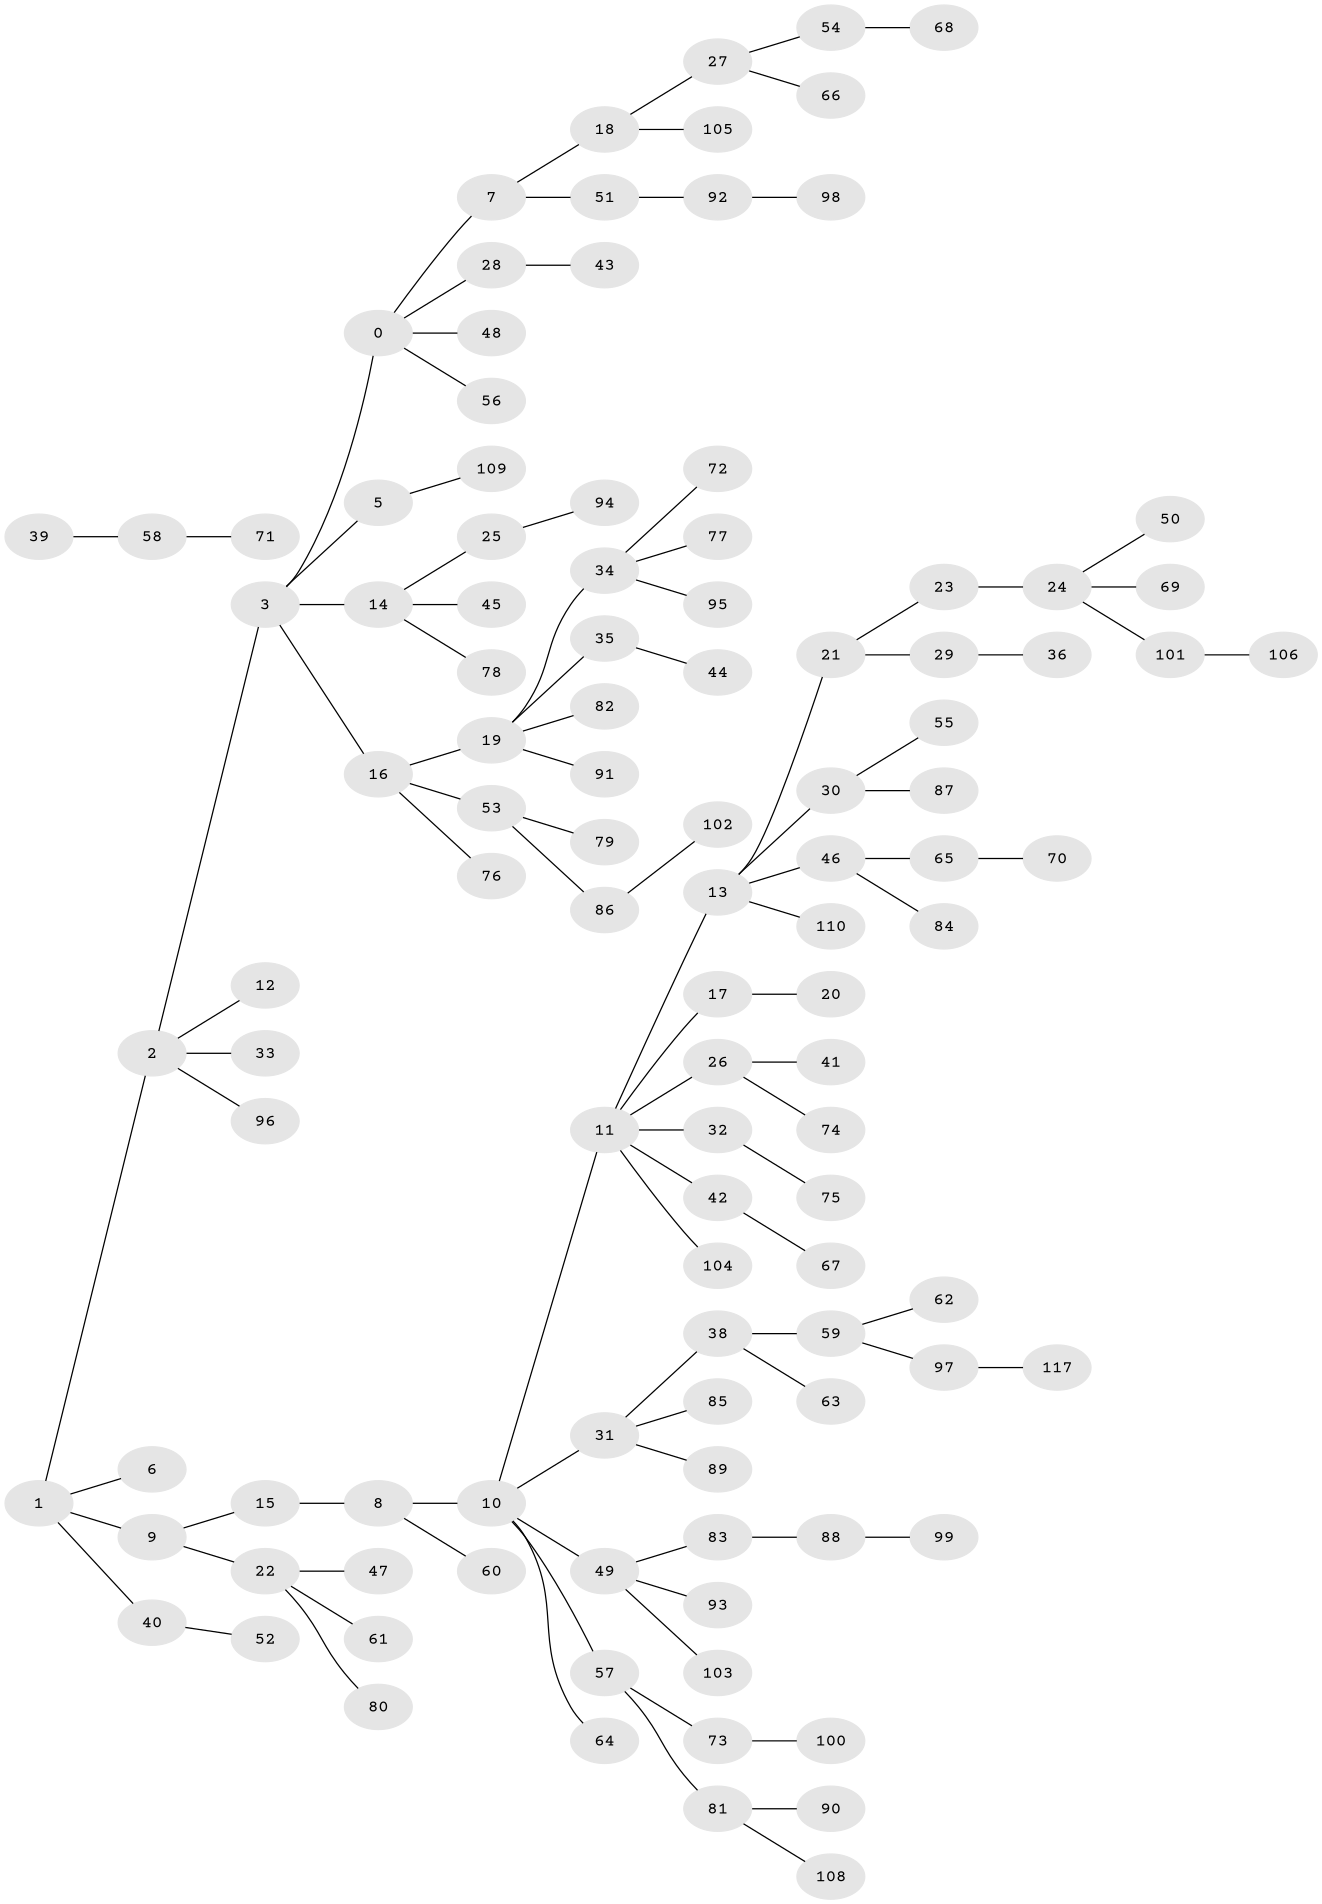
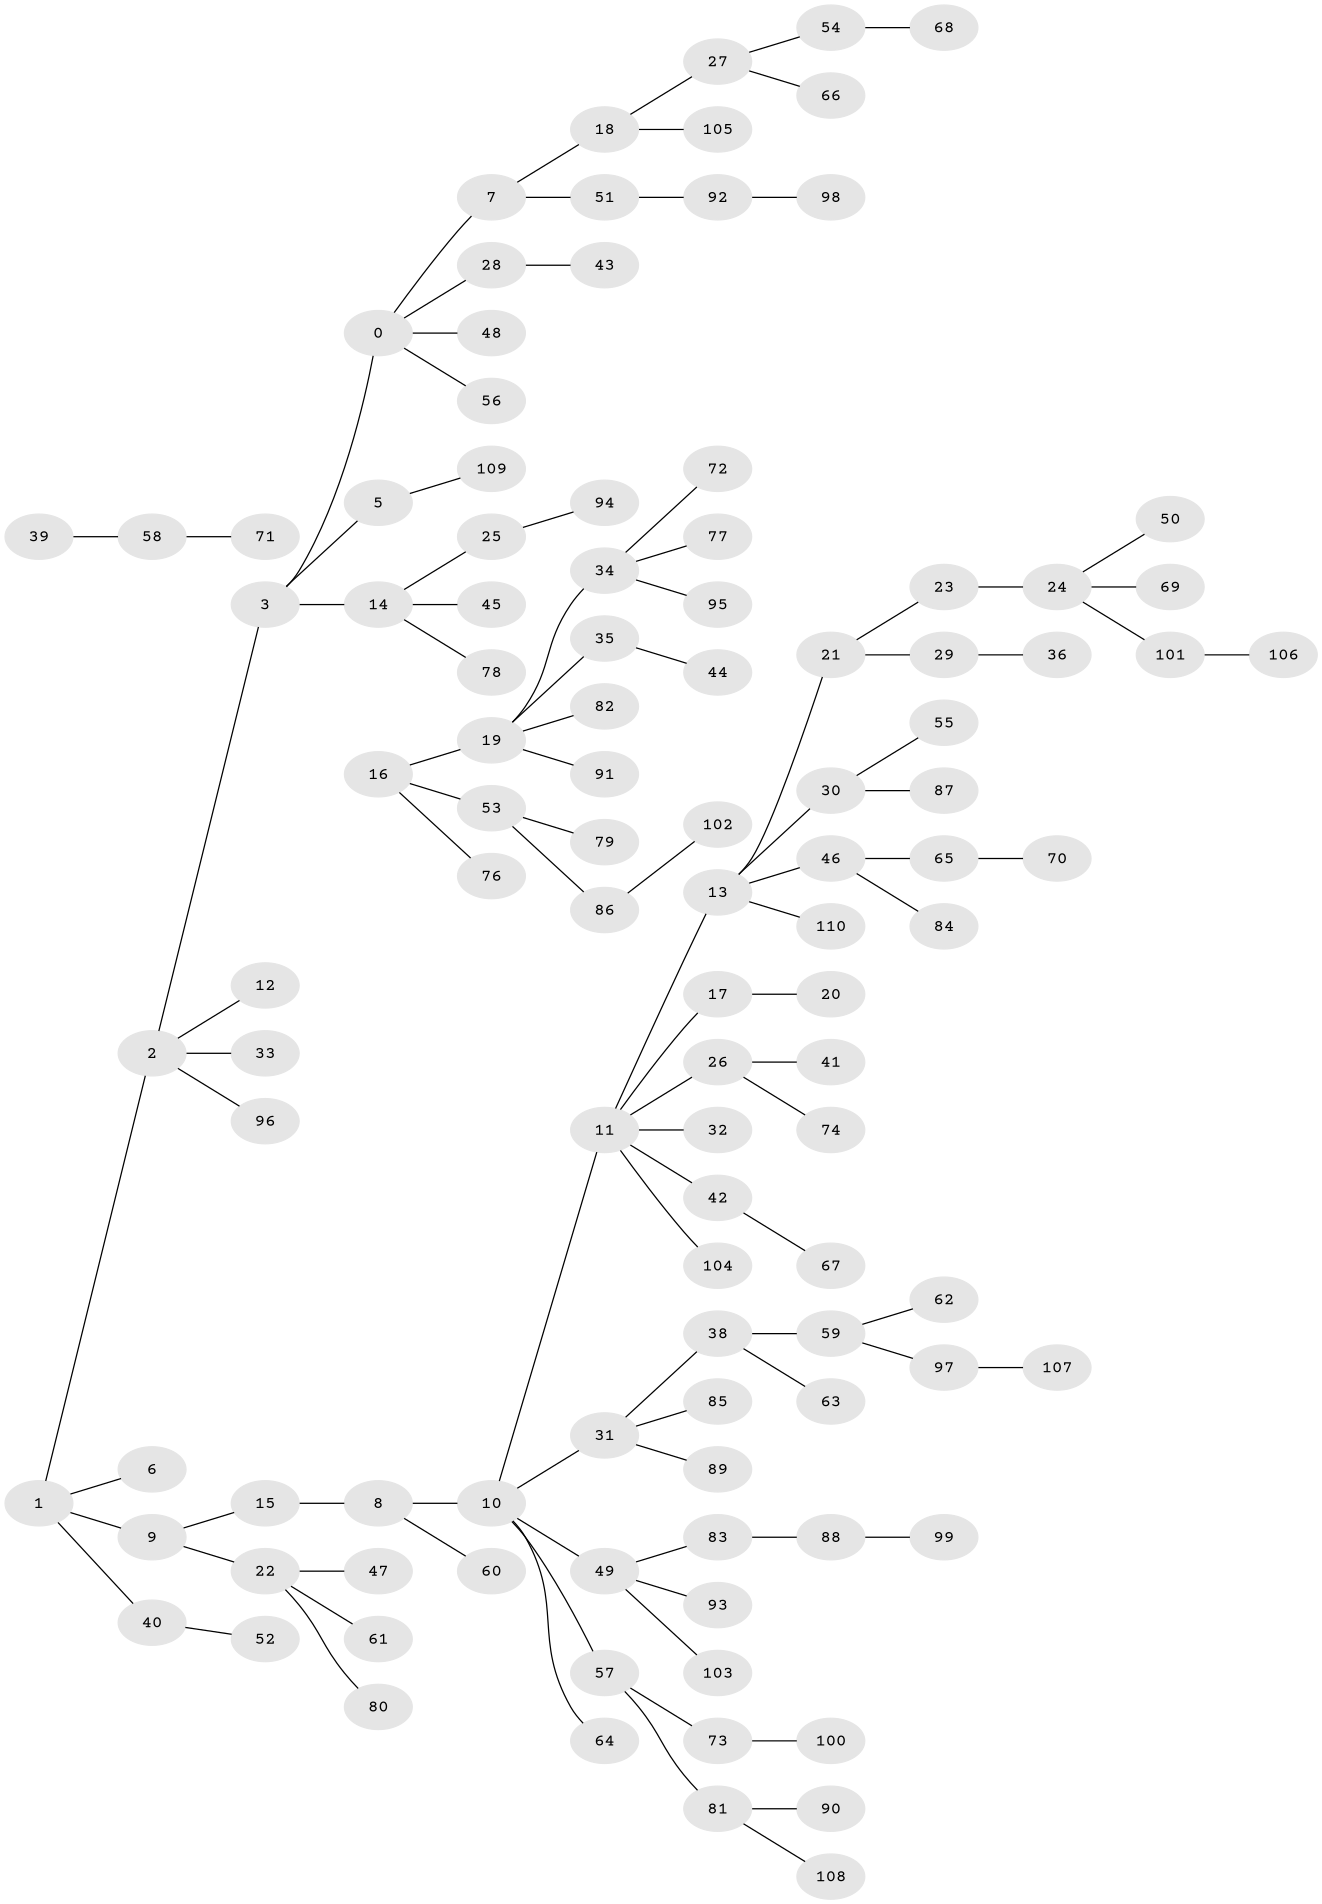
(322, 689) -> none
(831, 1198) -> none
(1057, 1368) -> (1057, 1368)
